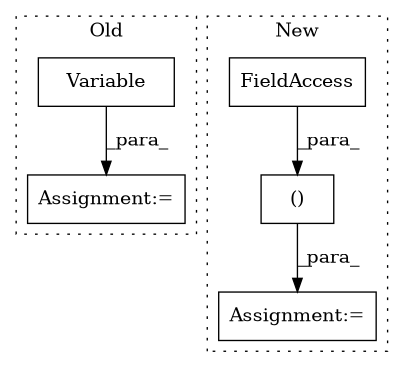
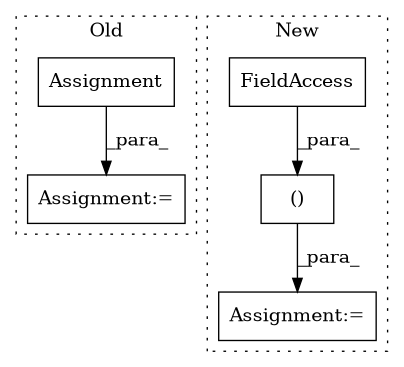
(106, 82) -> (106, 82)
